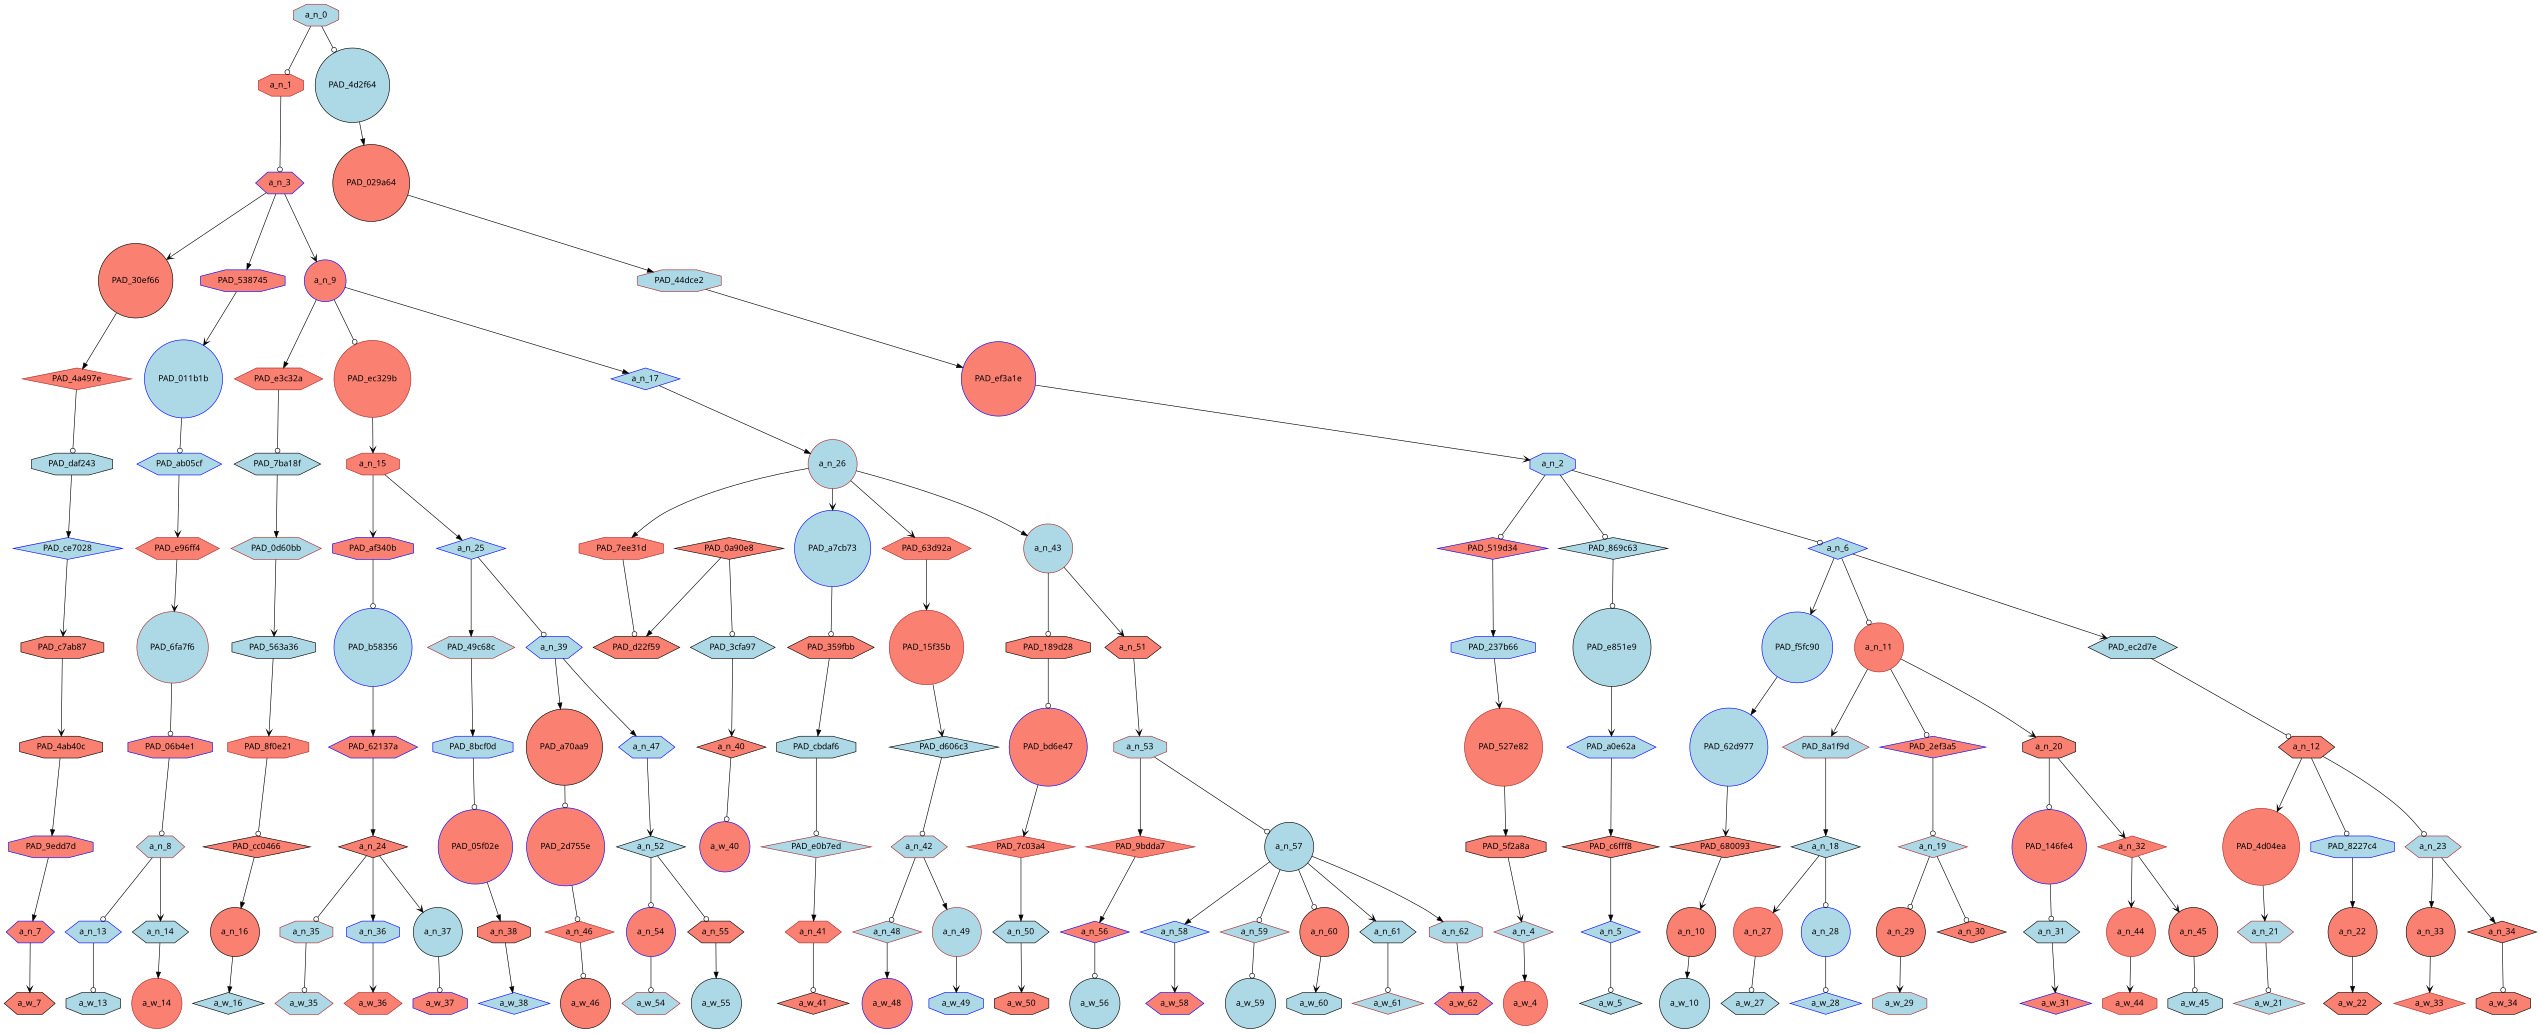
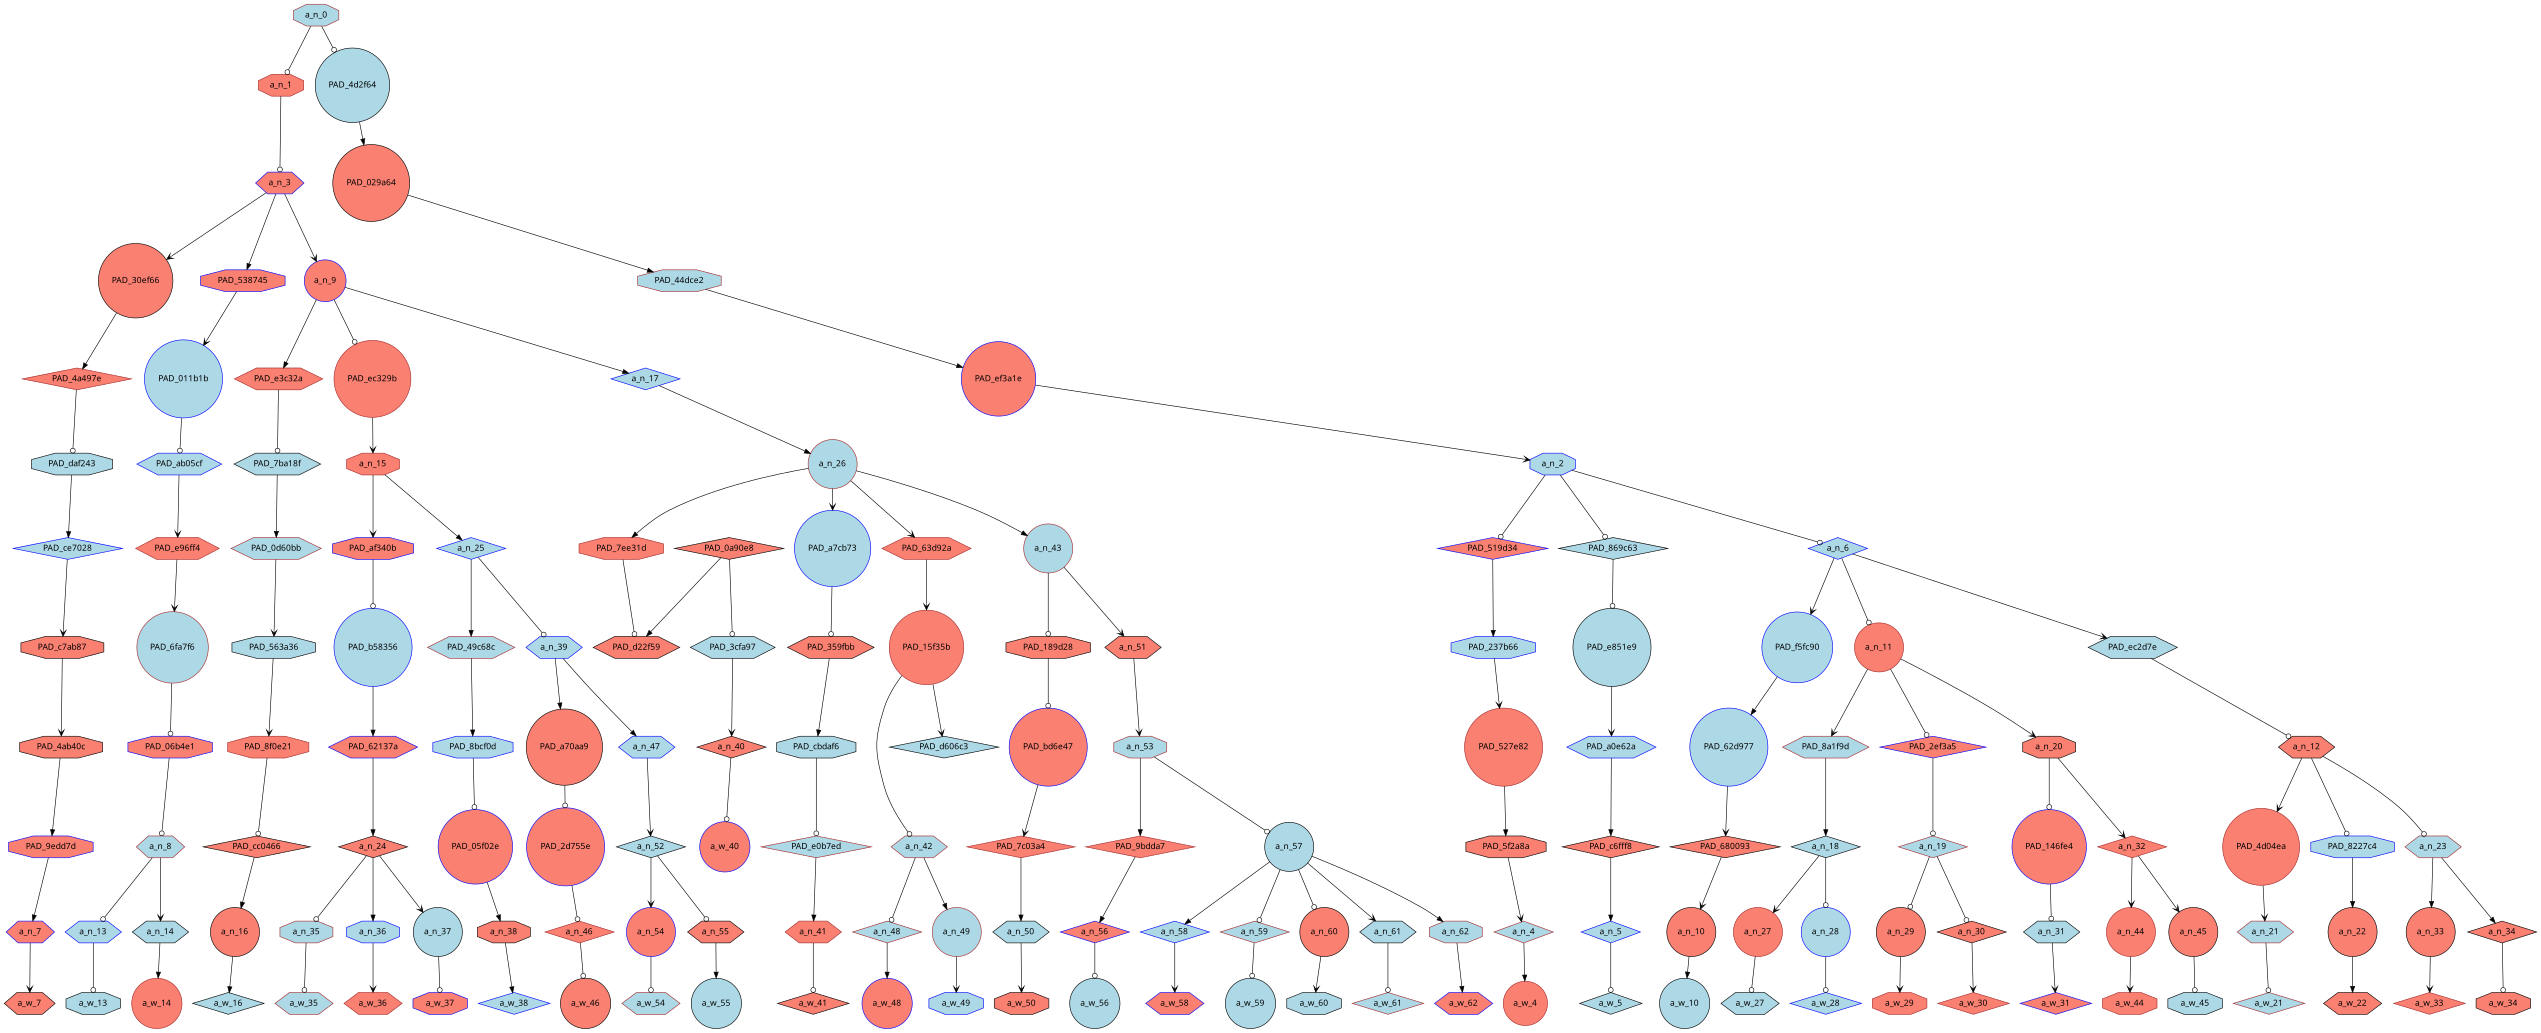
(932, 794) -> (877, 754)
(651, 880) -> (651, 880)
(1900, 1003) -> (1900, 1003)
none -> (1974, 1003)
